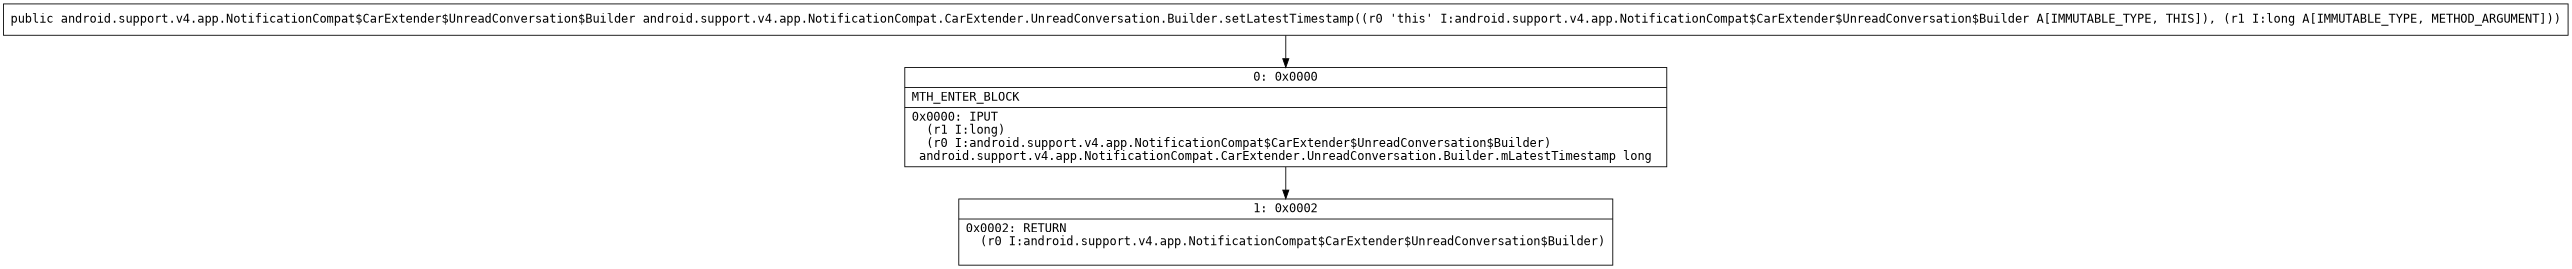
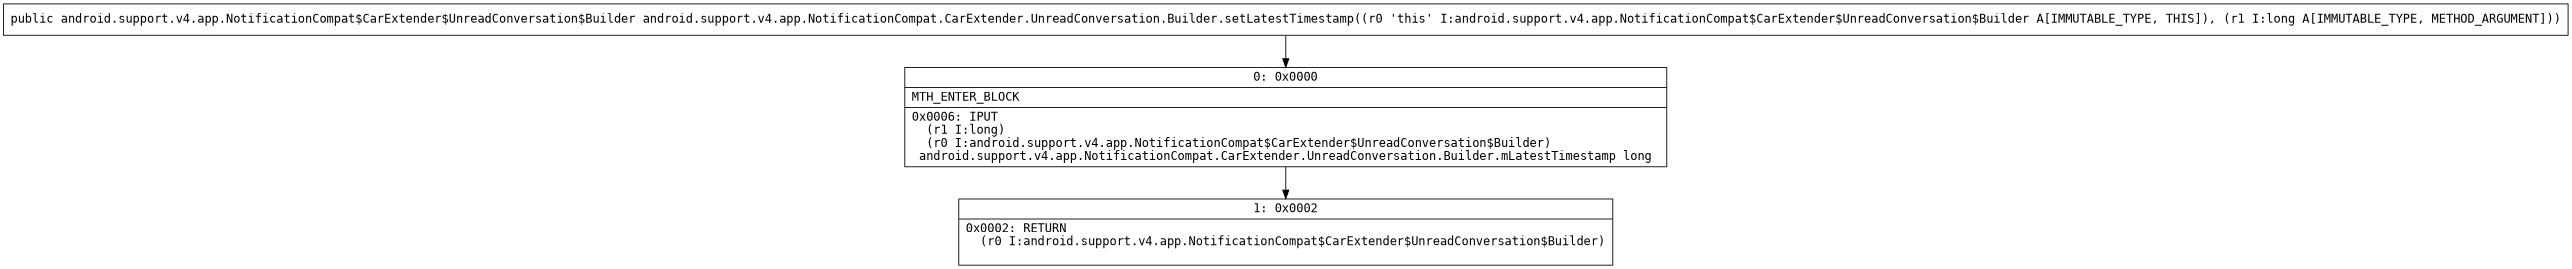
(962, 117) -> (962, 117)
